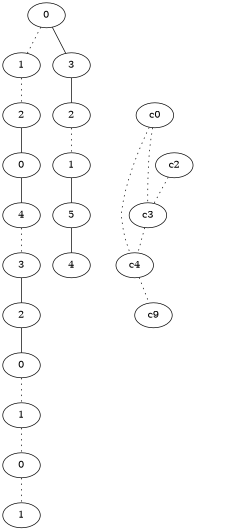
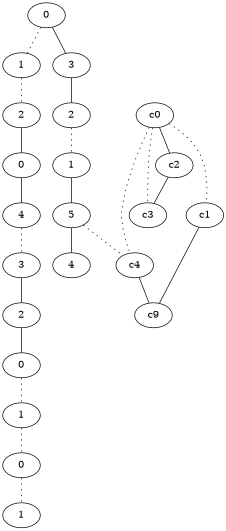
none -> (165, 140)
(161, 190) -> (161, 190)
none -> (205, 215)
(141, 240) -> (103, 240)
(144, 290) -> (144, 290)
